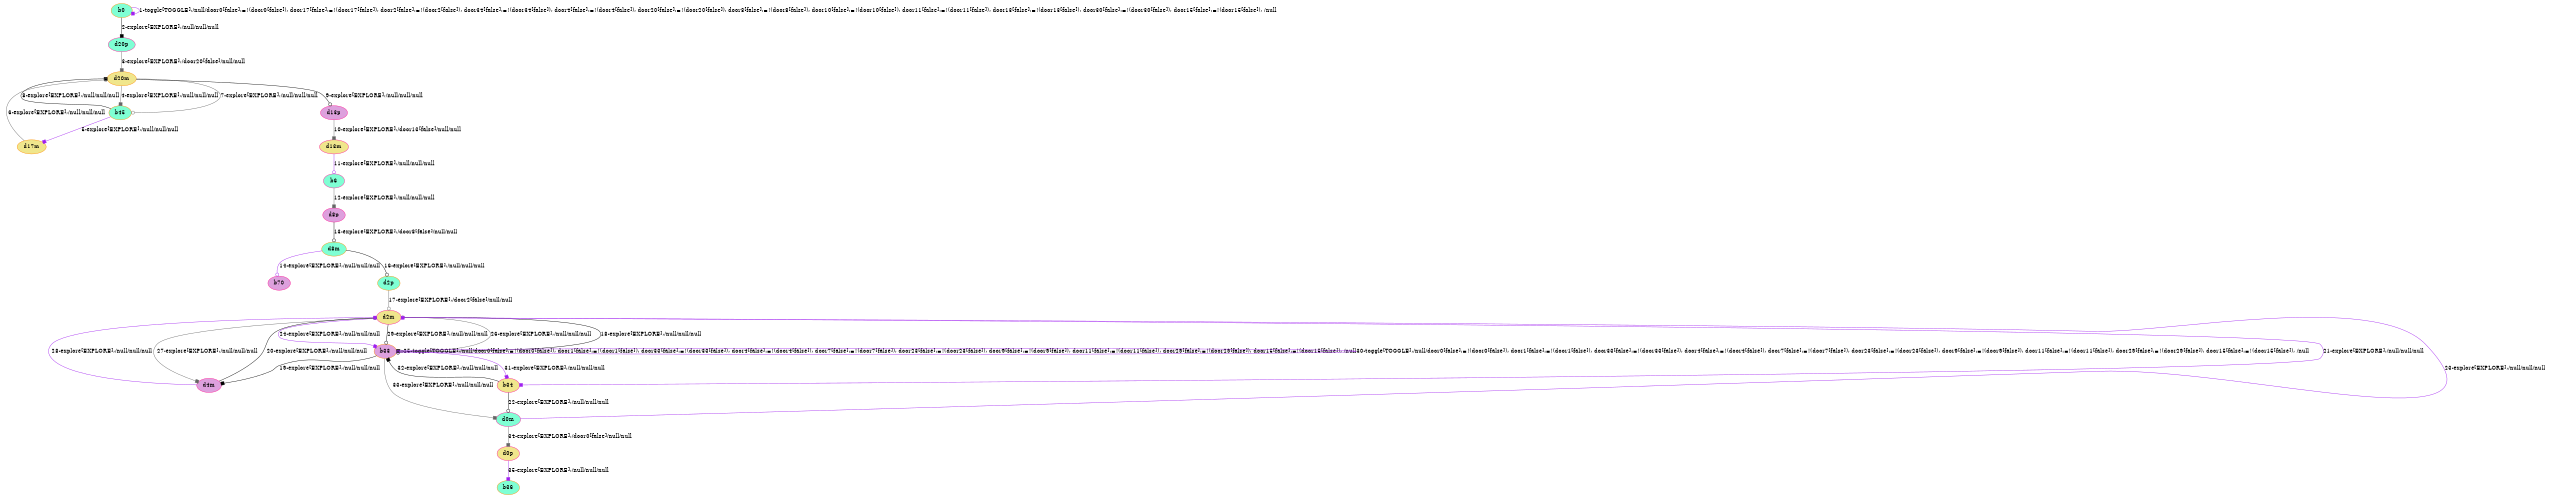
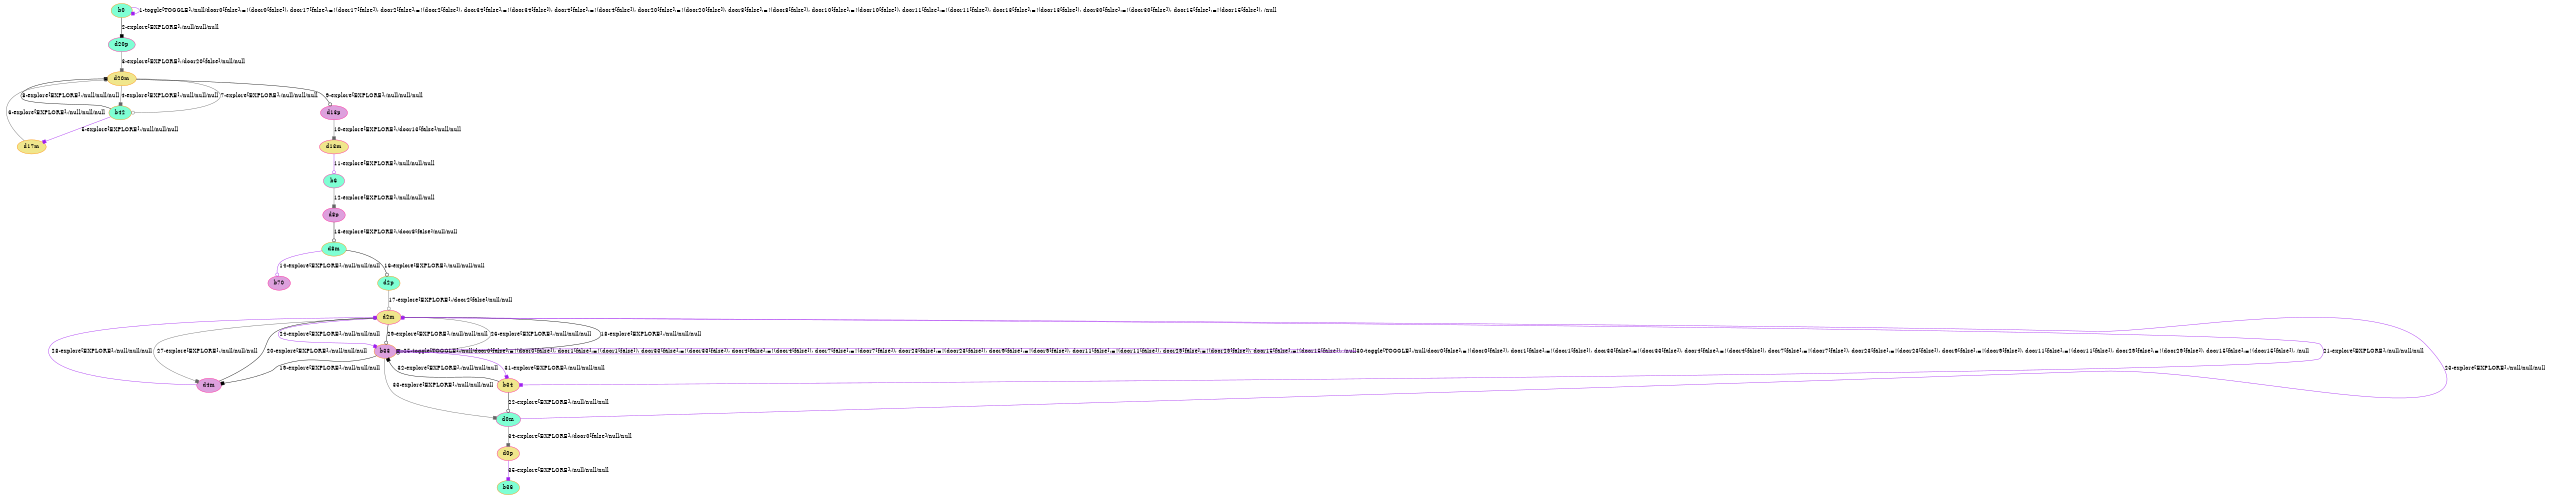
(120, 113) -> (120, 113)
